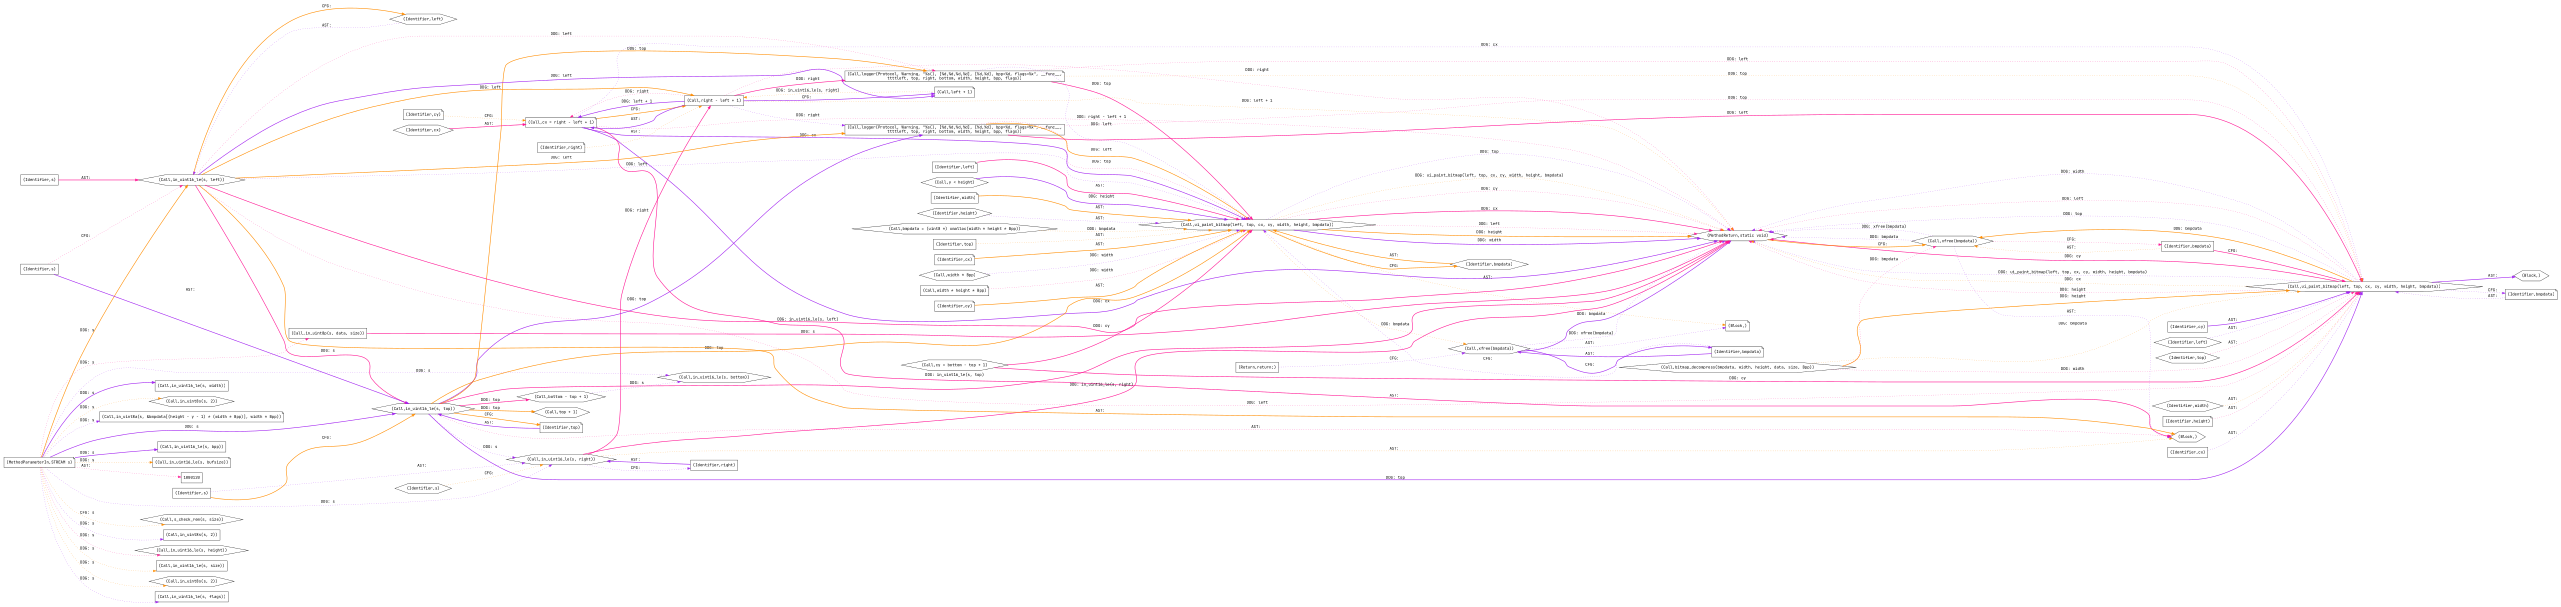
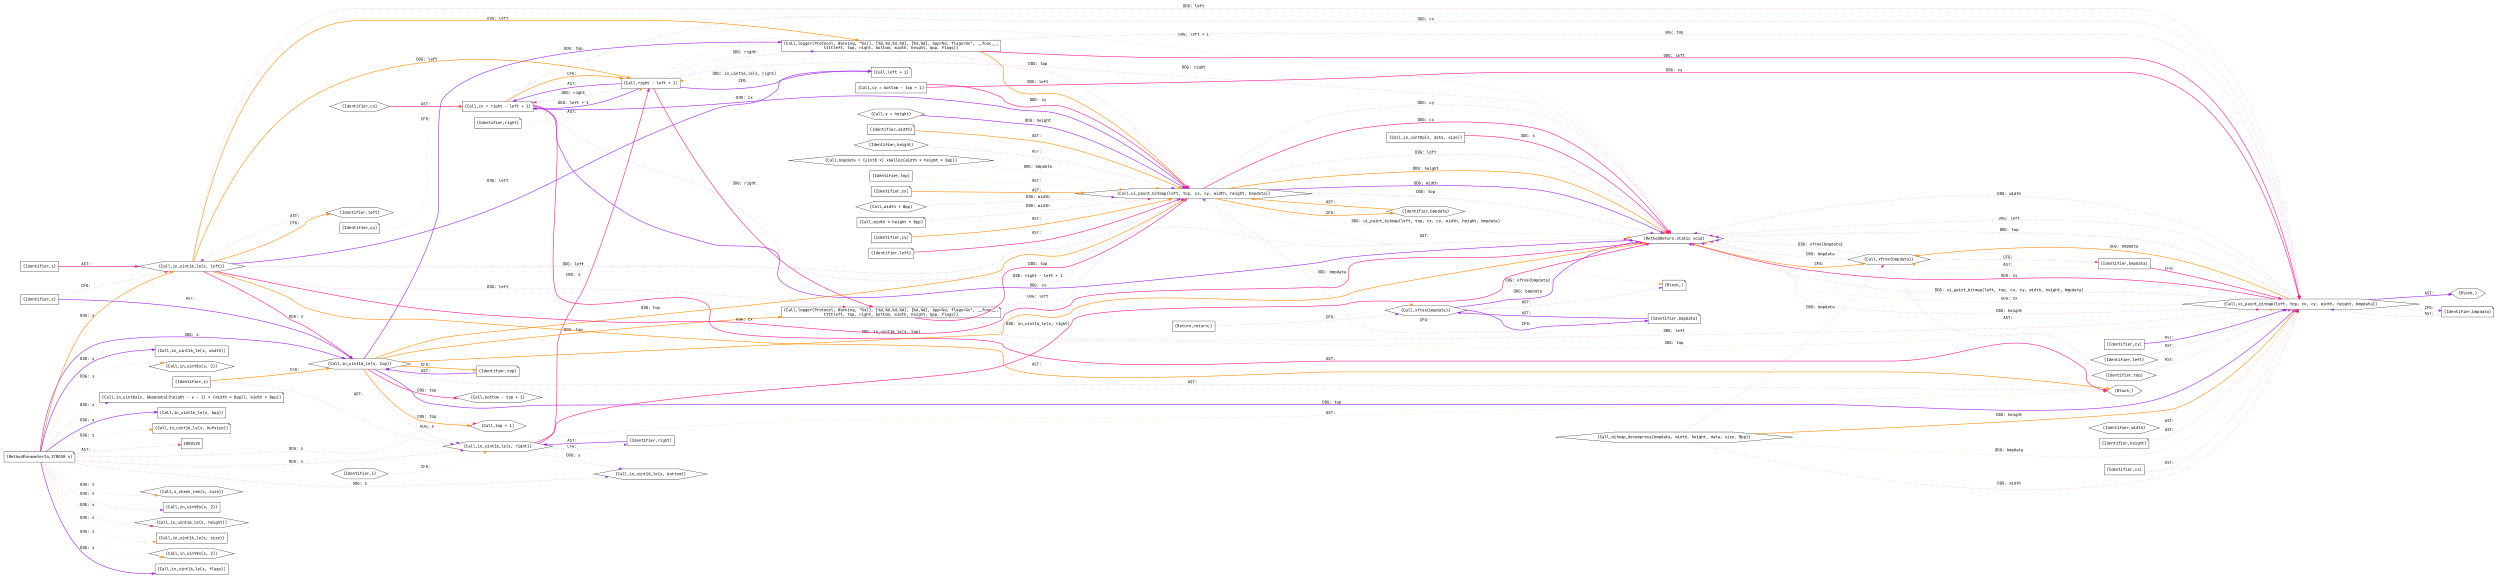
(637, 210) -> (573, 275)
(808, 319) -> (744, 319)
(145, 360) -> (277, 452)
(955, 365) -> (891, 88)
(1098, 366) -> (1021, 315)
(632, 388) -> (573, 460)
(87, 513) -> (87, 485)
(68, 564) -> (74, 543)
